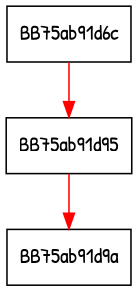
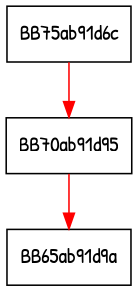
(69, 146) -> (69, 146)
(69, 257) -> (69, 257)
